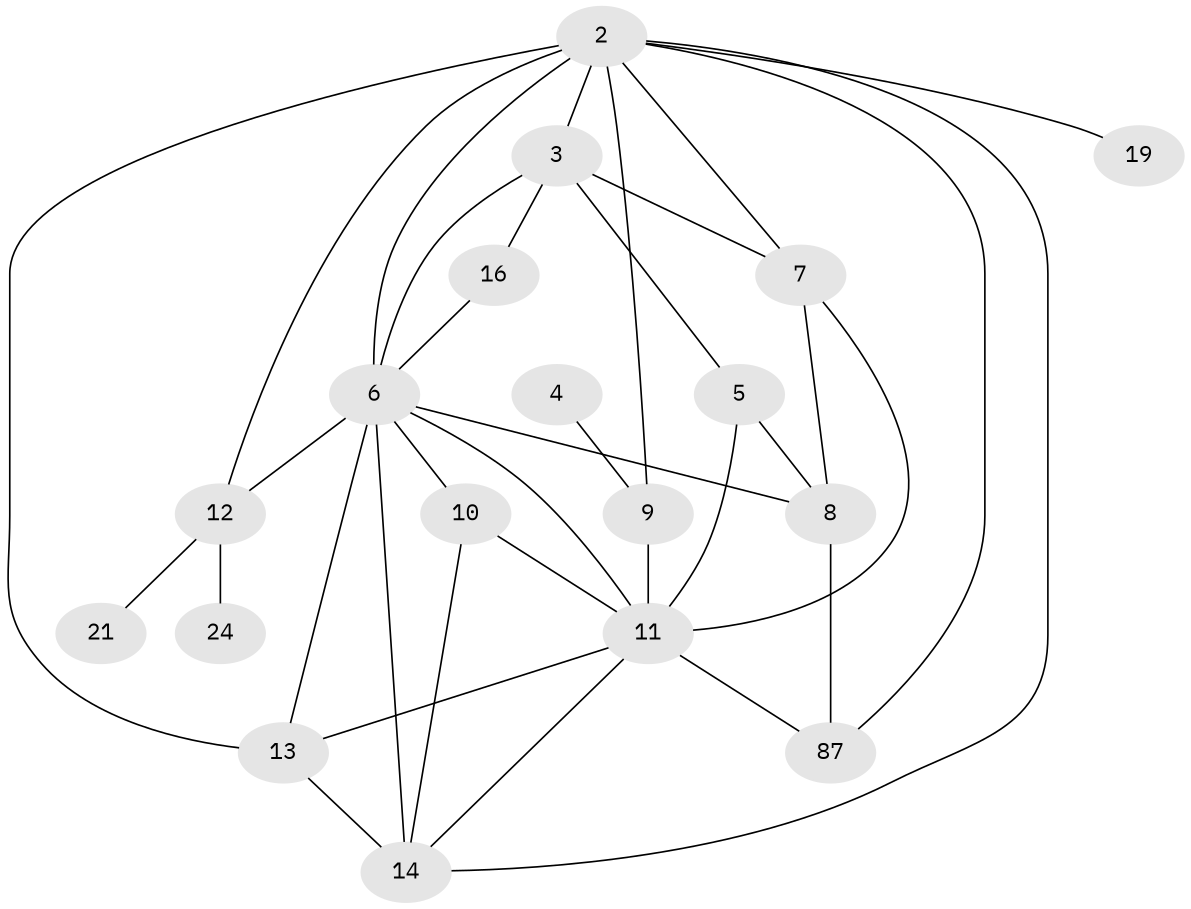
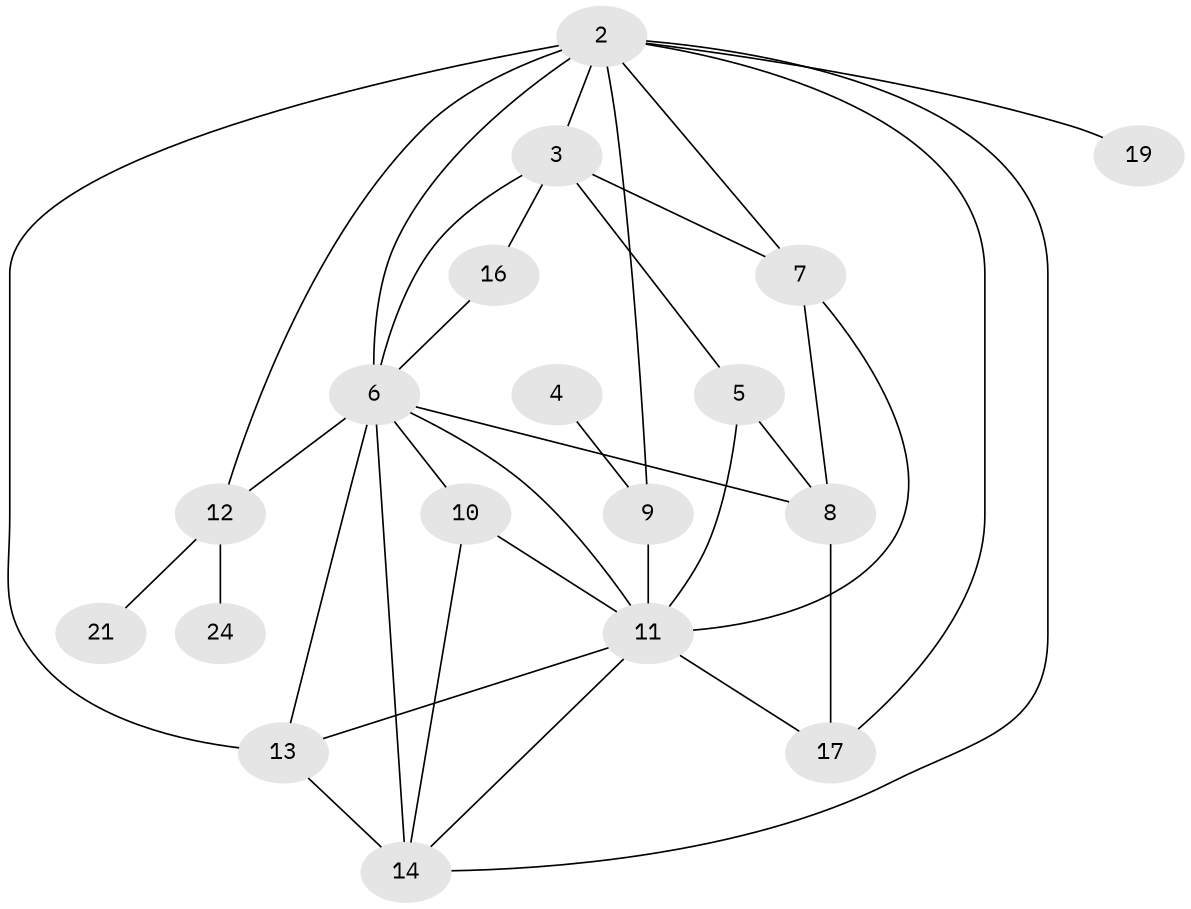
(831, 753) -> (831, 753)
